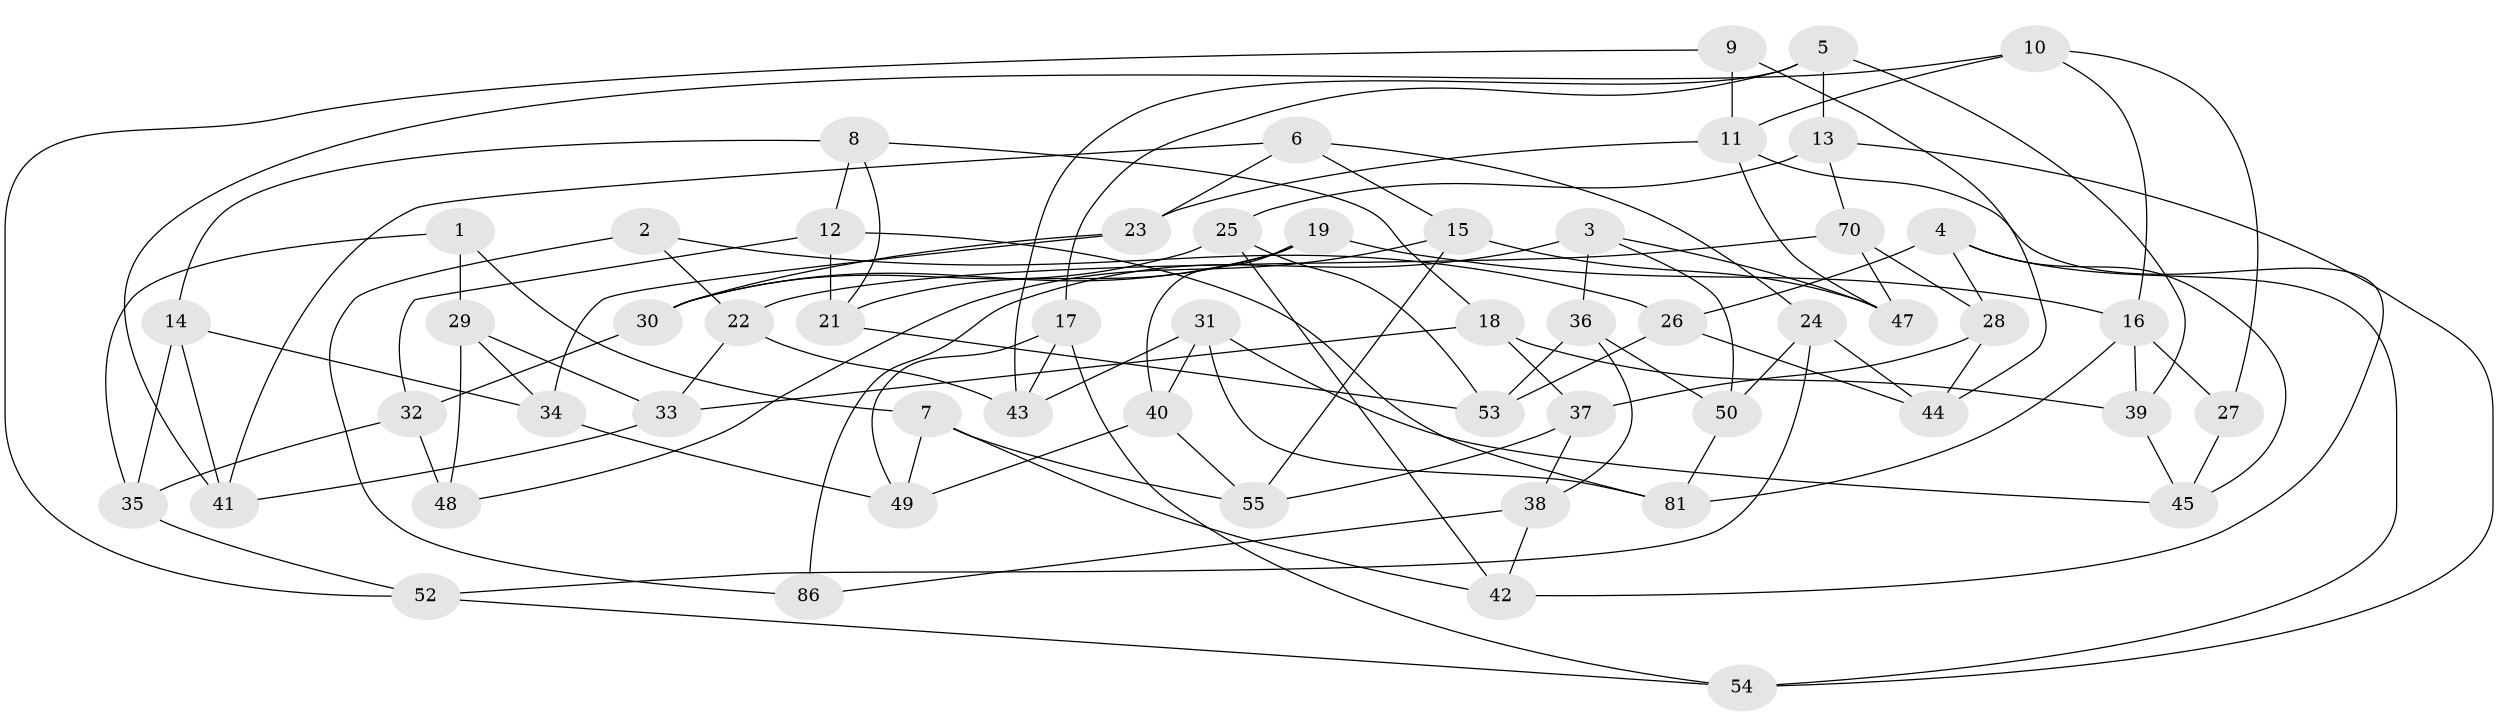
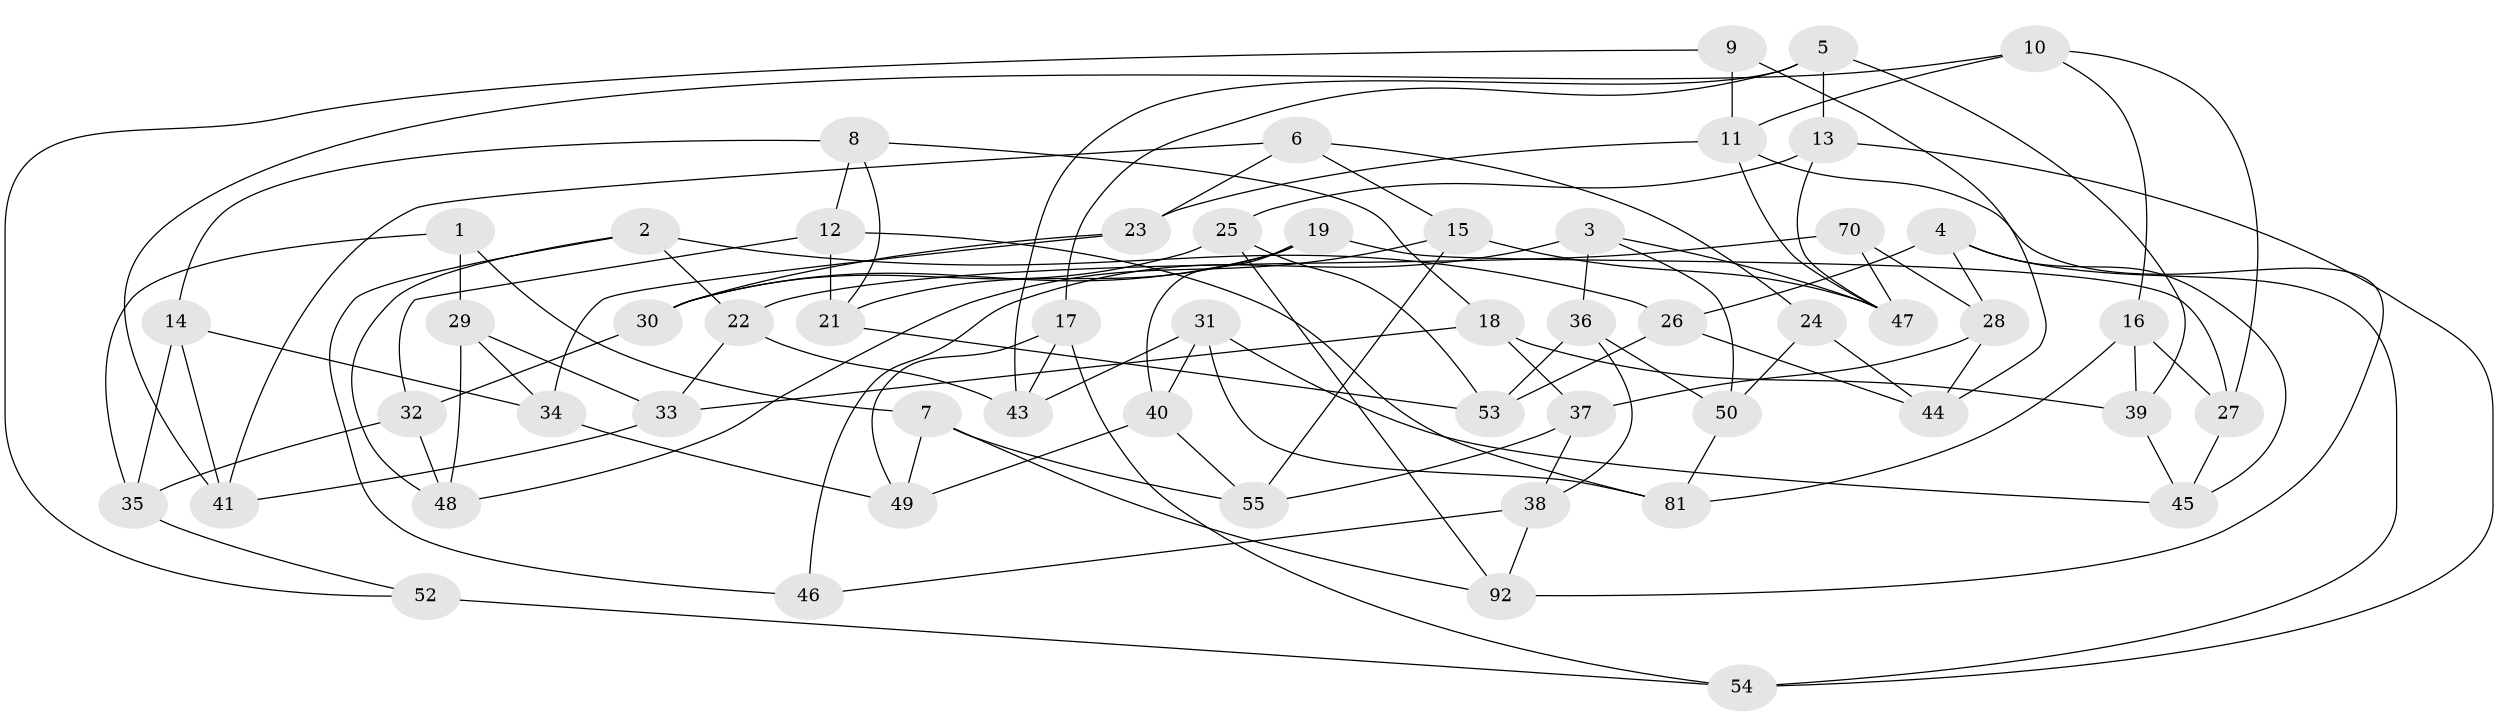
(1837, 186) -> (1804, 252)
(1632, 275) -> (1842, 264)
none -> (394, 300)
(1197, 570) -> none
(809, 597) -> (809, 597)
(1501, 597) -> (1501, 597)
